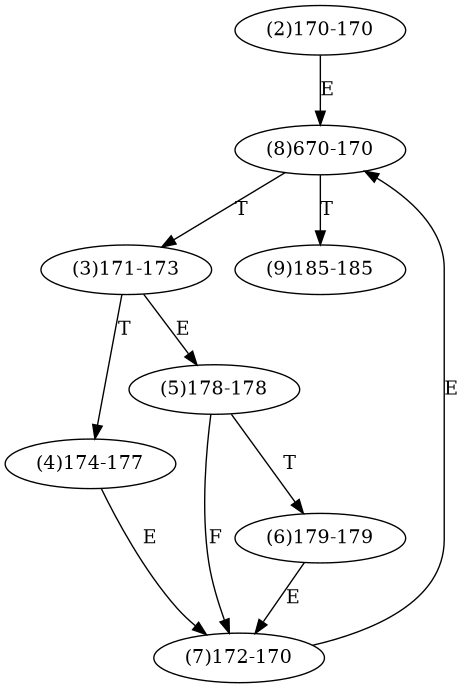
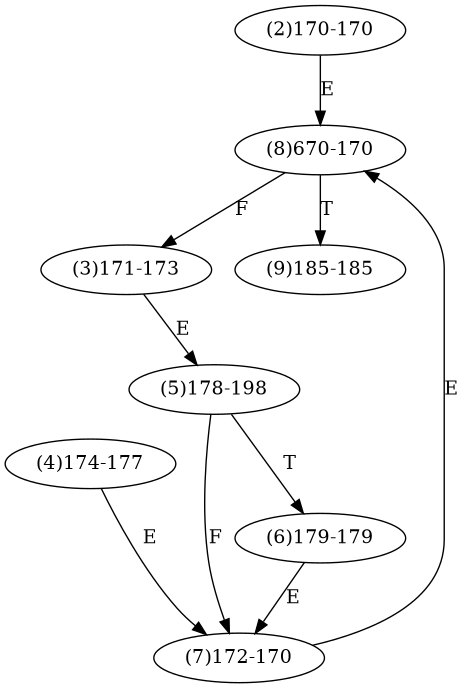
(242, 210) -> (242, 210)
(110, 360) -> none
(214, 390) -> (214, 390)
